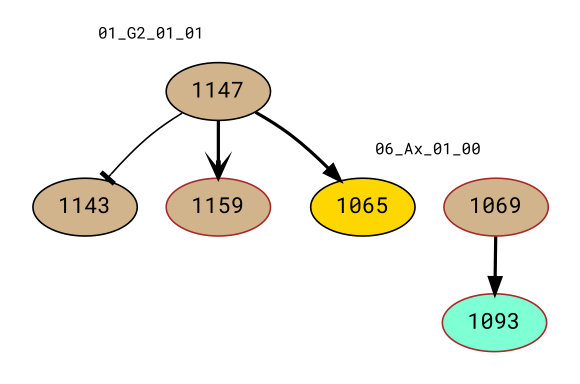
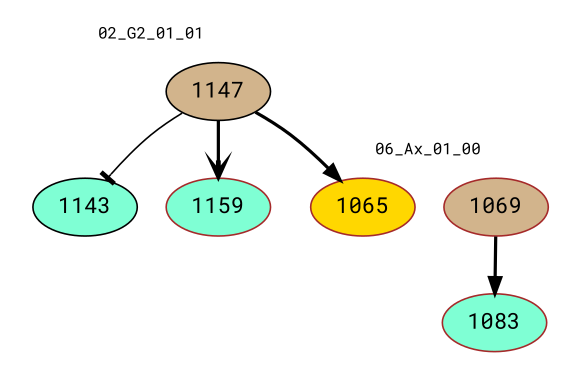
(152, 35) -> (152, 35)
(85, 207) -> (85, 207)
(218, 207) -> (218, 207)
(363, 207) -> (363, 207)
(495, 323) -> (495, 323)
